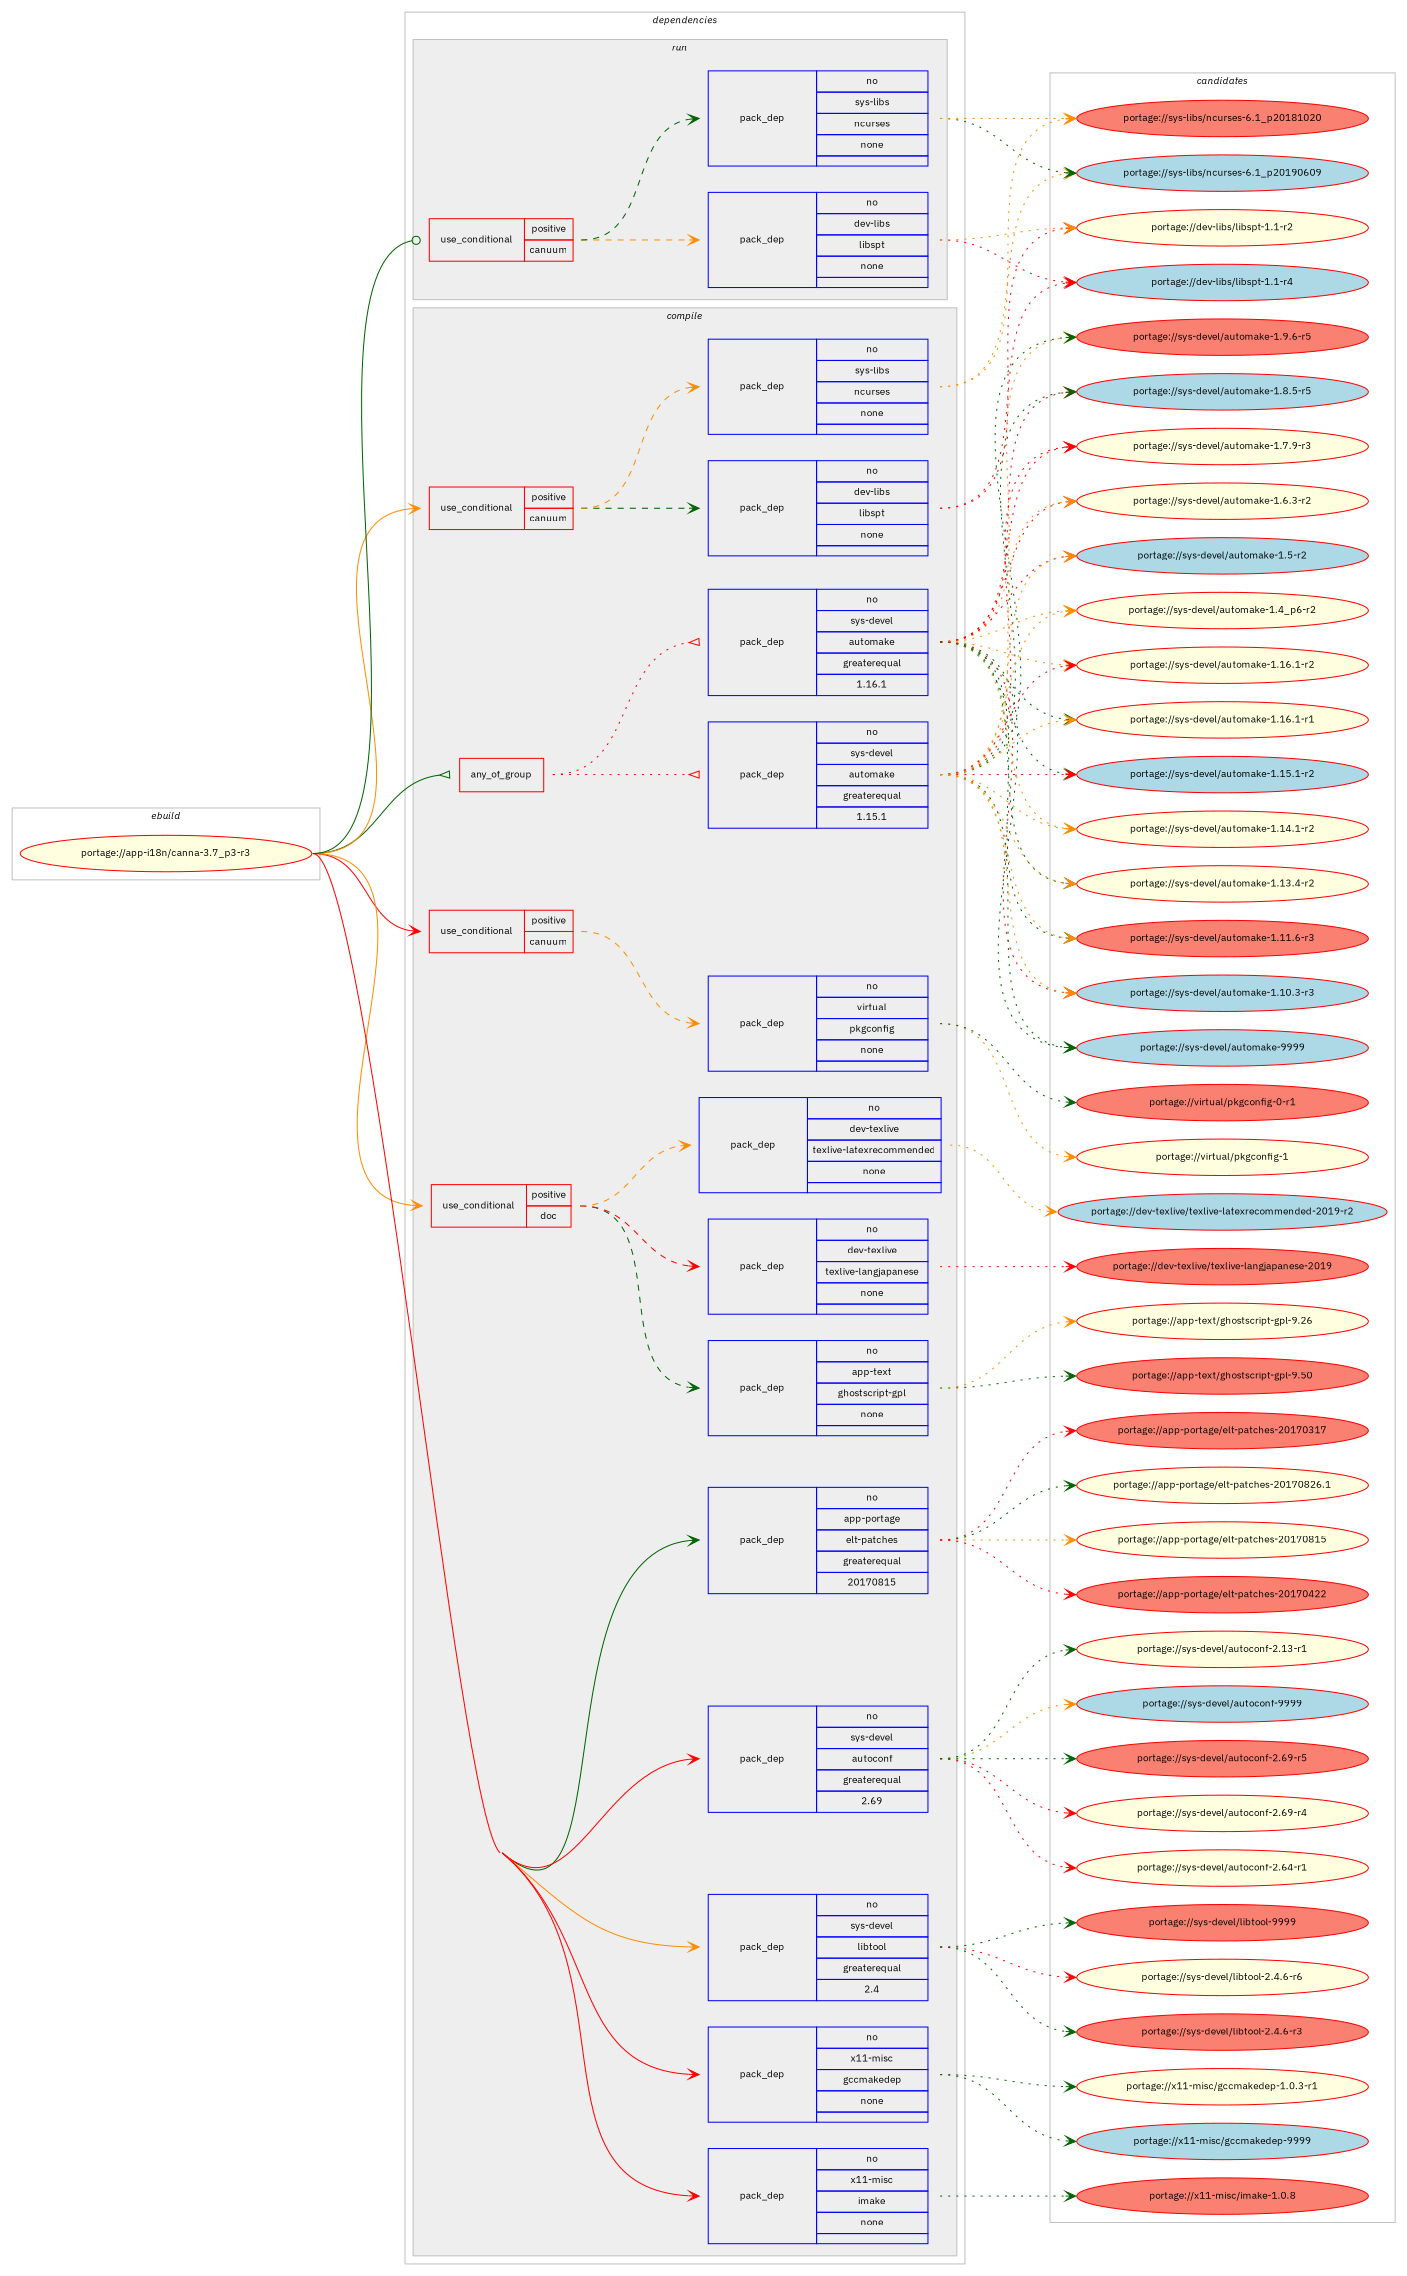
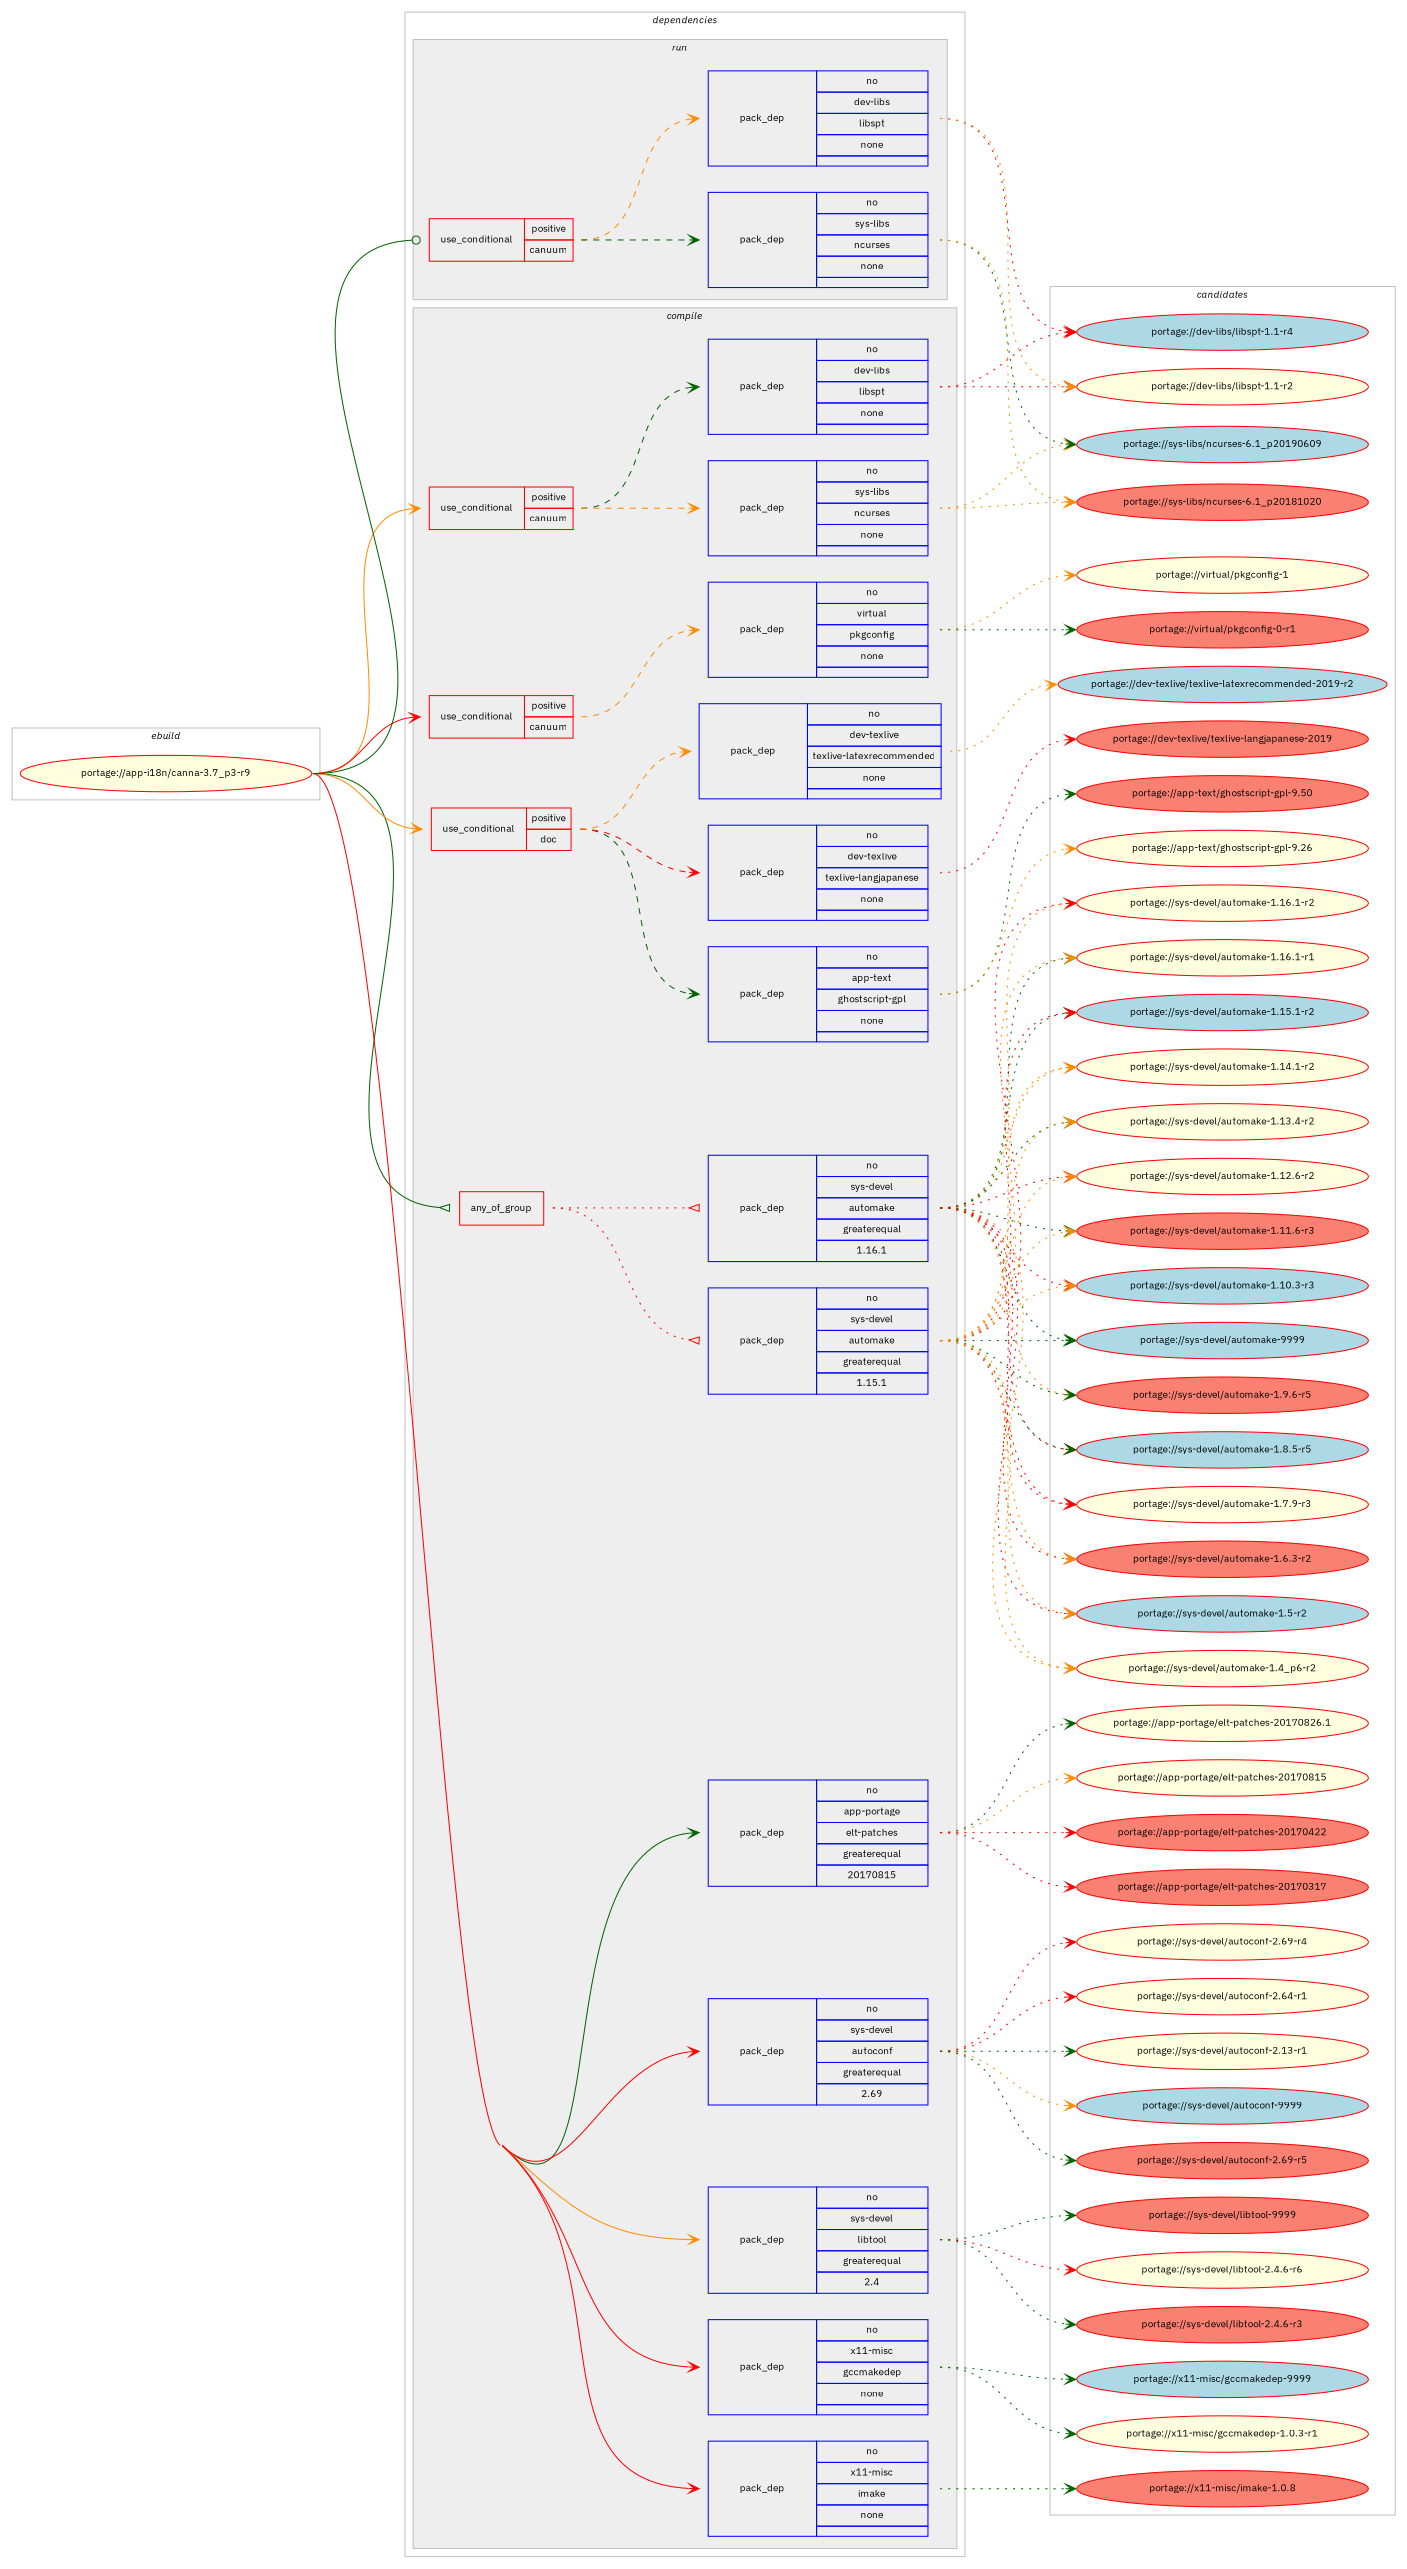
(1223, 501) -> (1223, 1559)
(166, 854) -> (166, 774)
none -> (1223, 1177)
